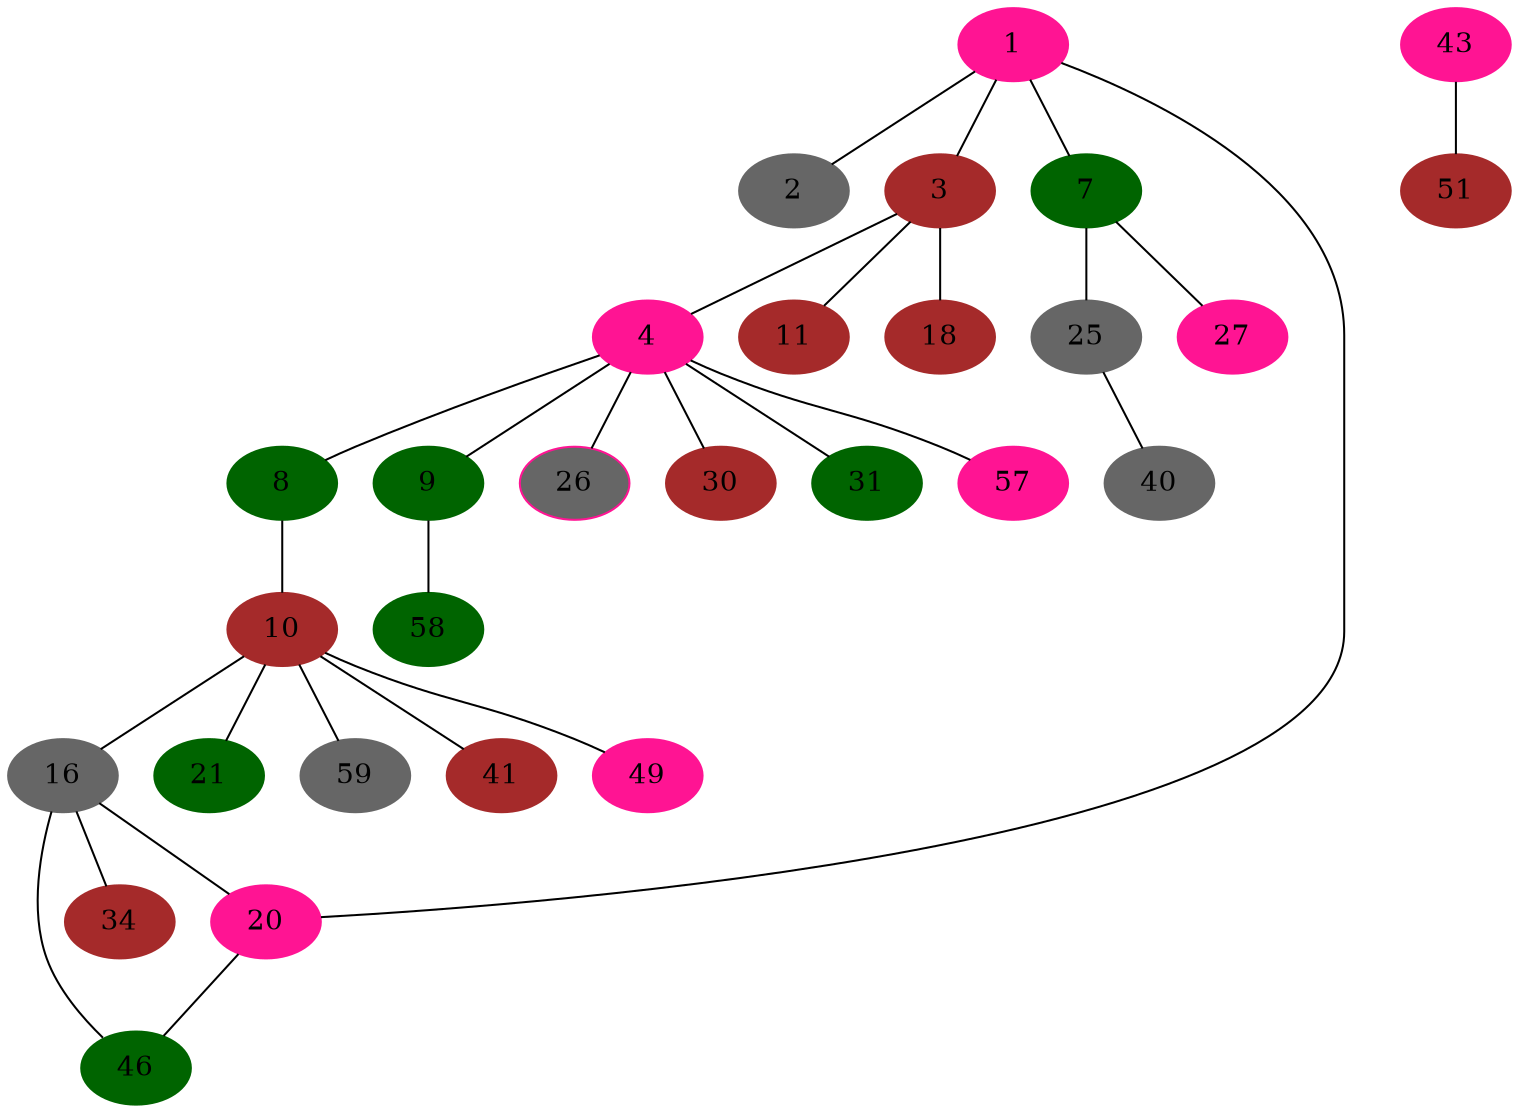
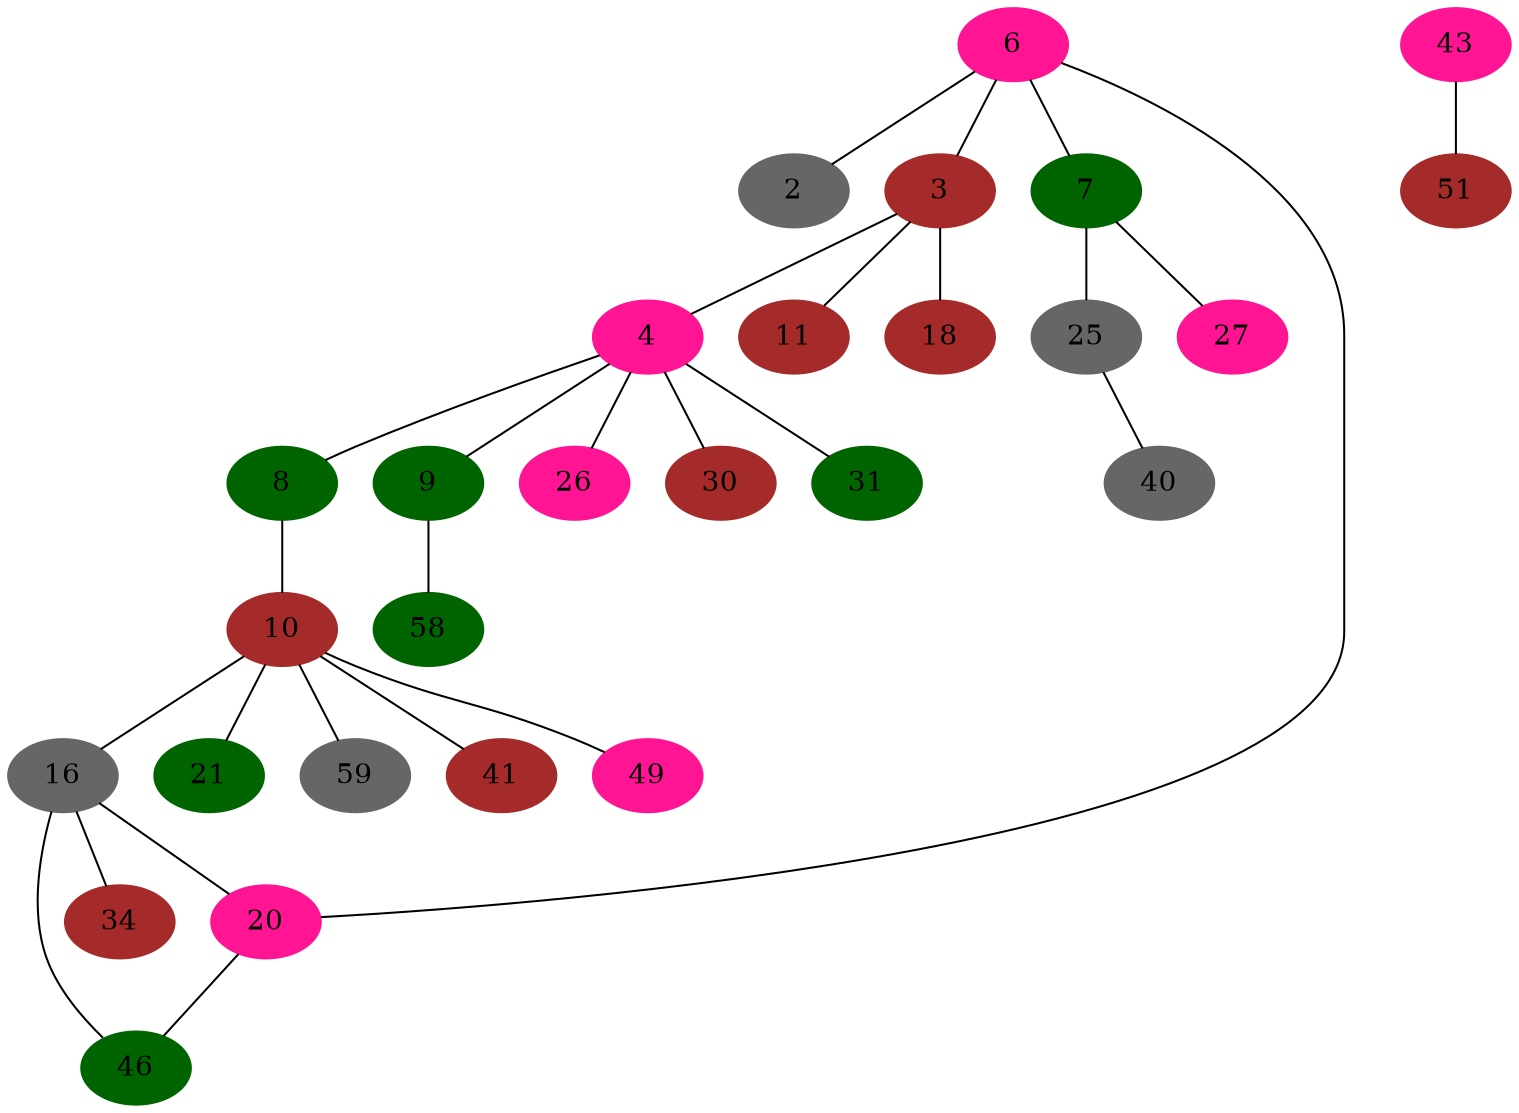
(1013, 45) -> (1013, 45)
(575, 483) -> (575, 483)
(1013, 483) -> none
